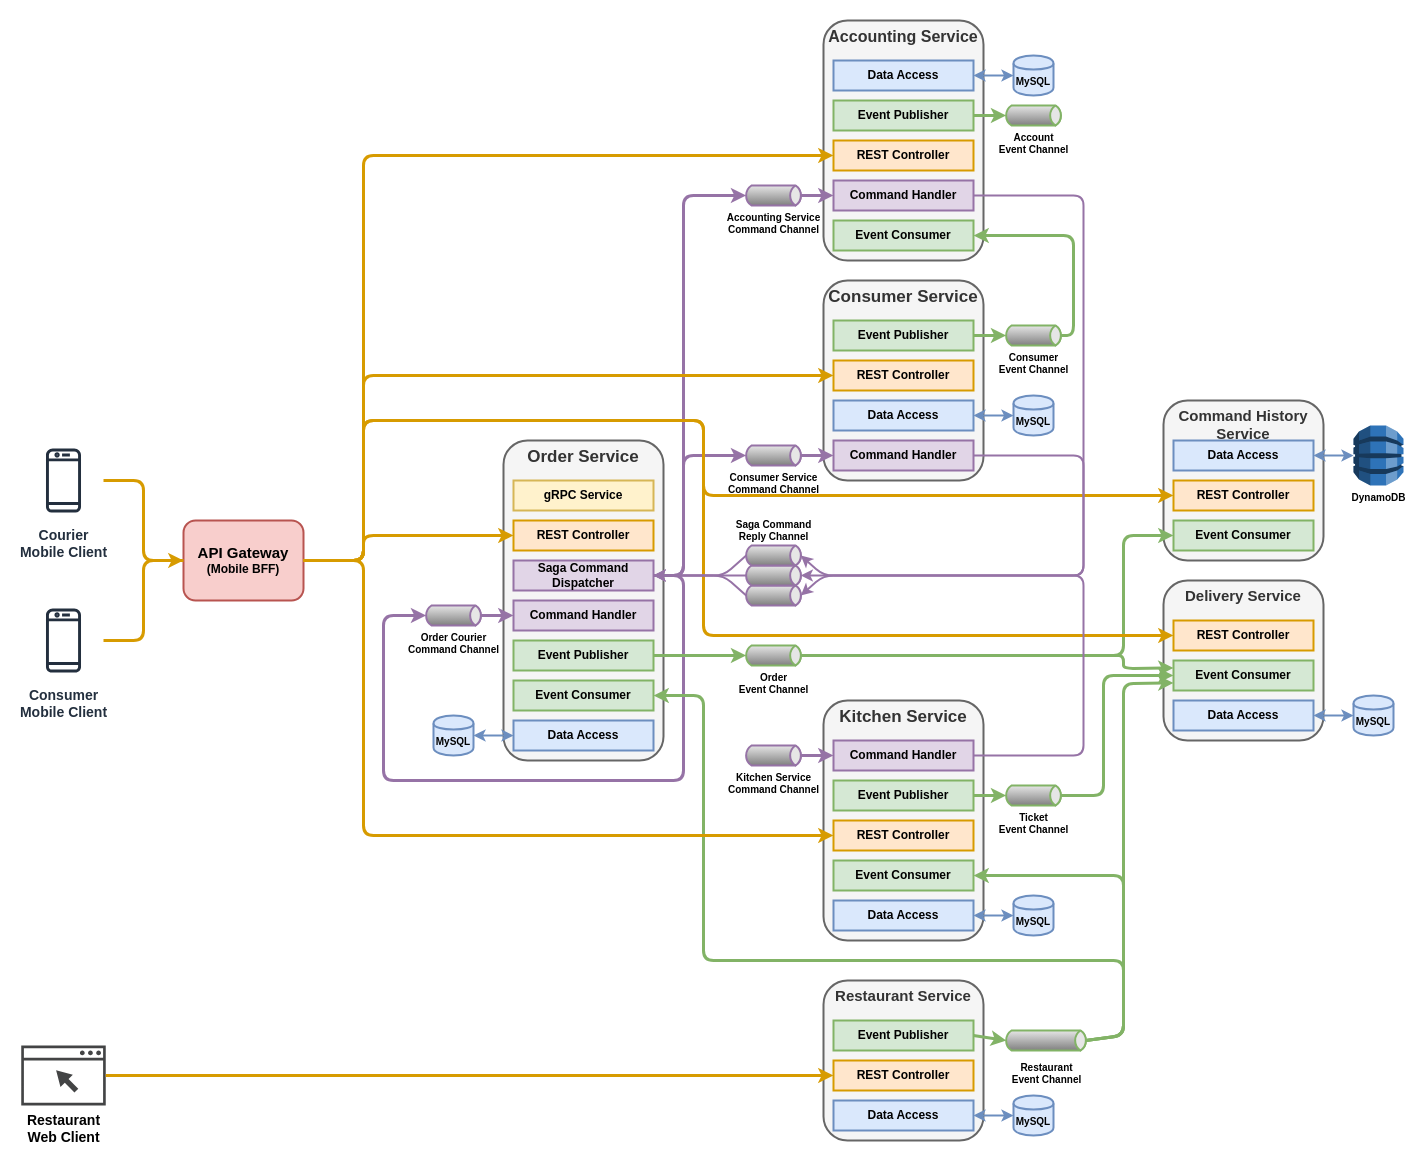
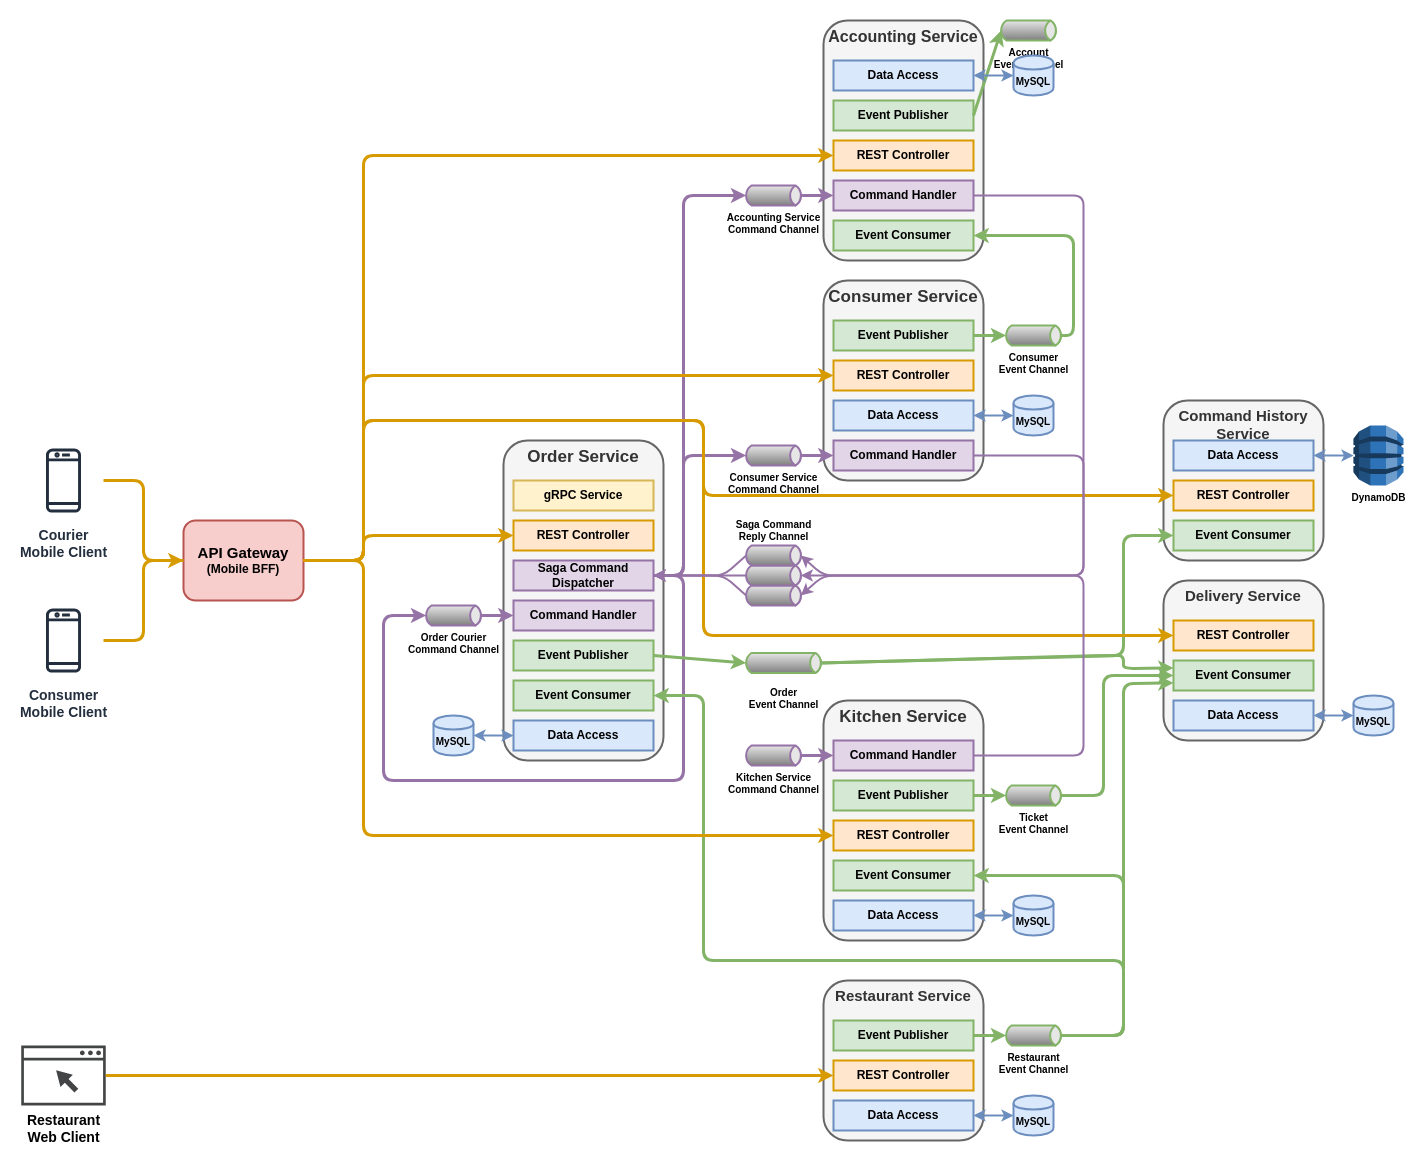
(1034, 116) -> (1029, 31)
(774, 656) -> (784, 663)
(1046, 1041) -> (1034, 1036)
